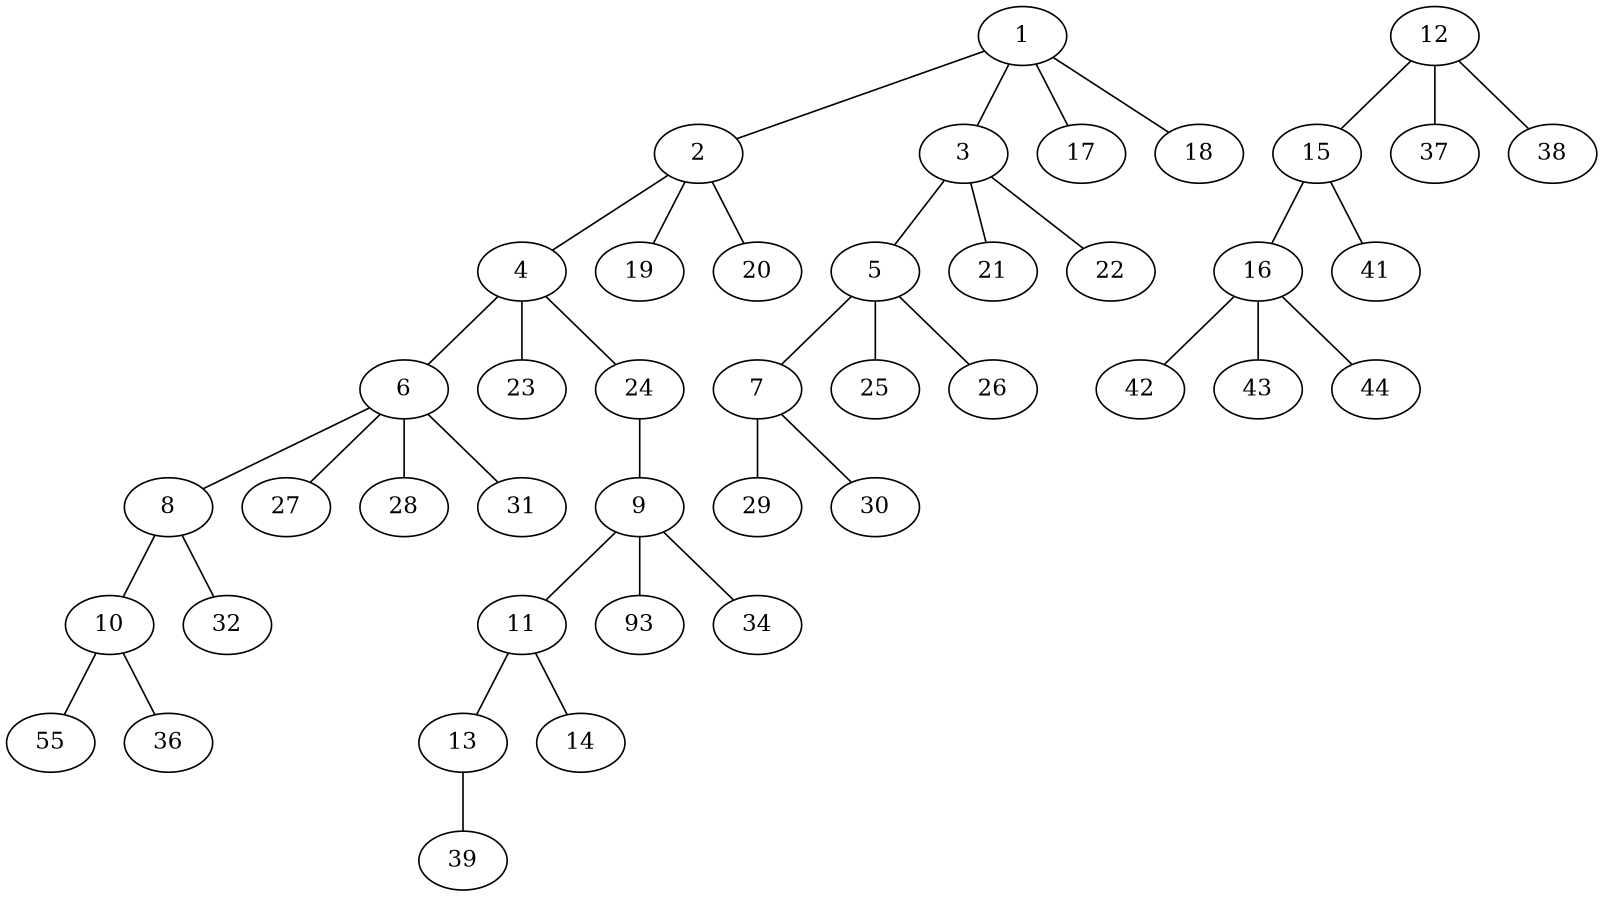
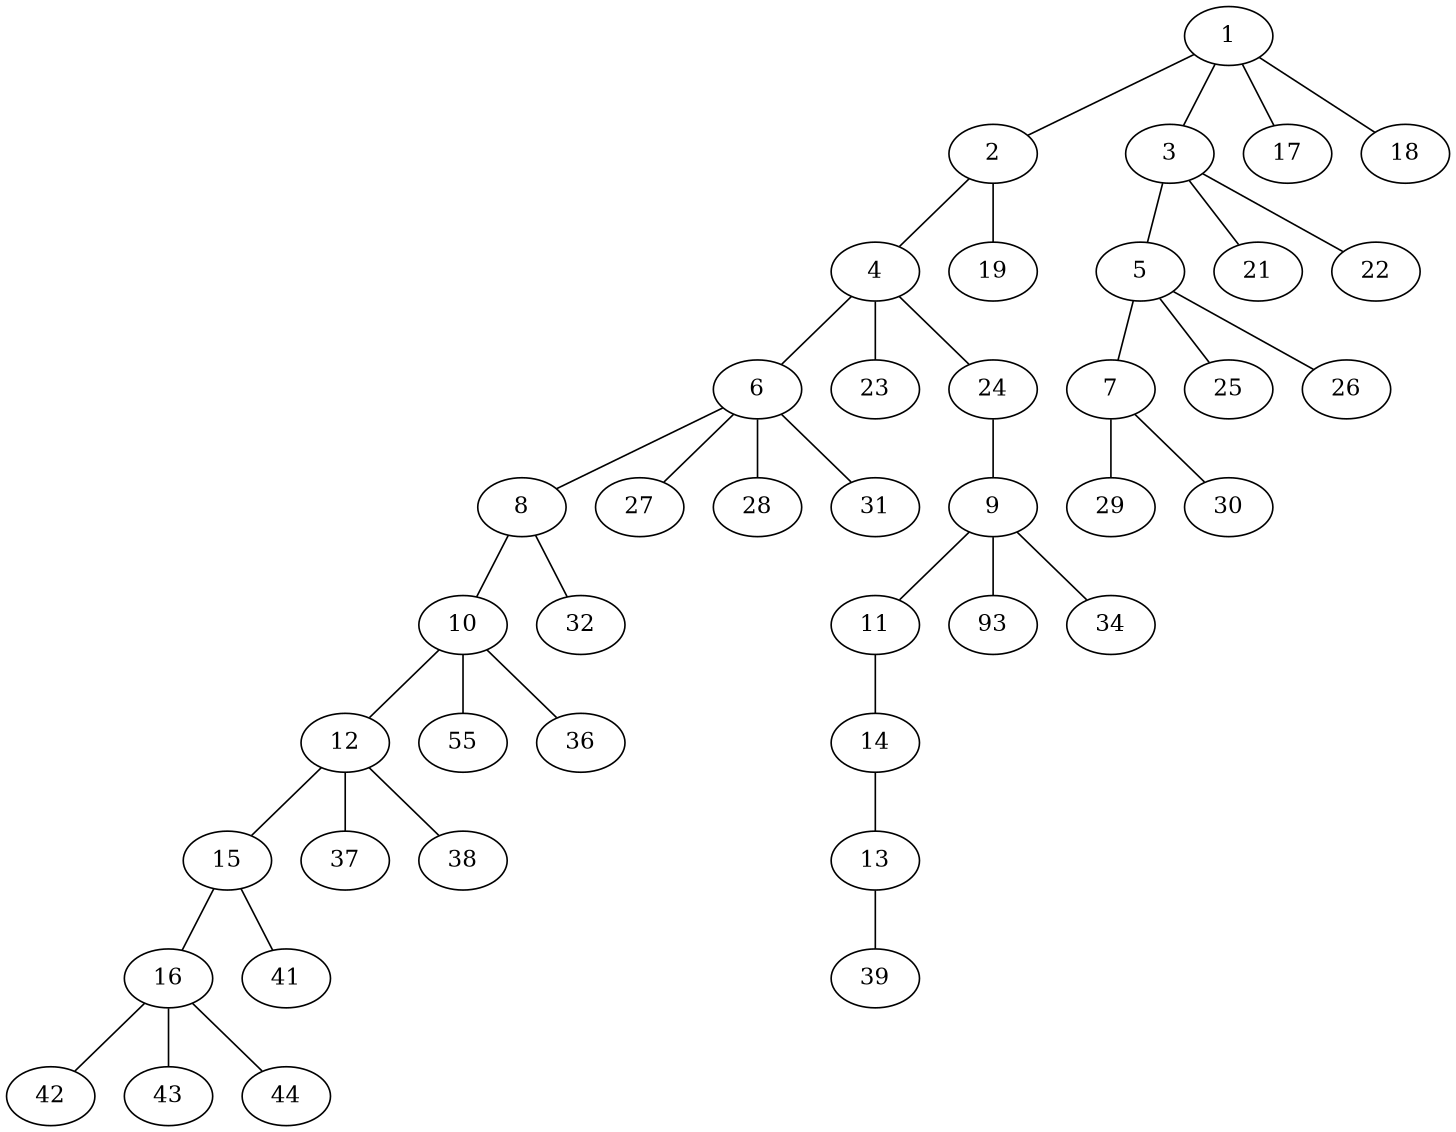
(758, 272) -> none
none -> (404, 684)
(492, 684) -> (875, 802)
